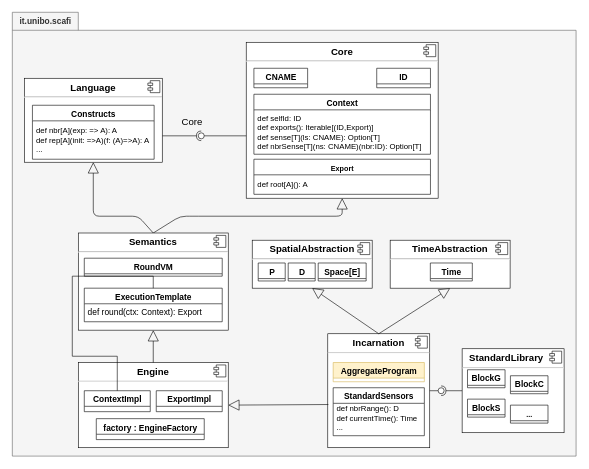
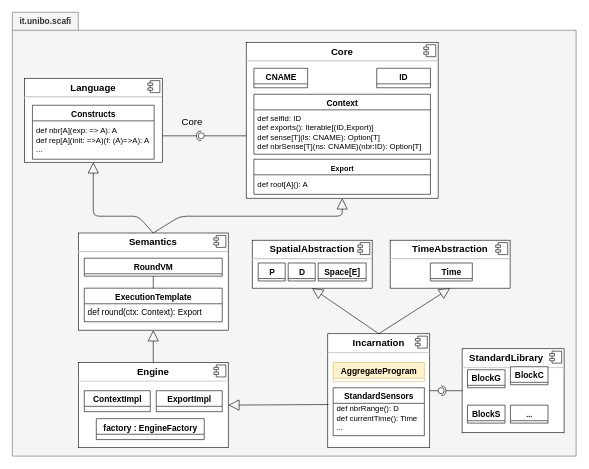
(72, 349) -> (153, 277)
(529, 385) -> (529, 376)
(486, 408) -> (486, 414)
